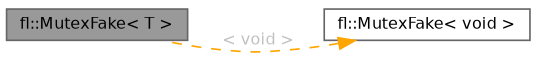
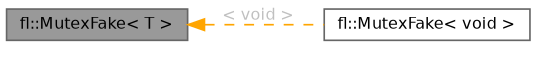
(250, 52) -> (264, 25)
